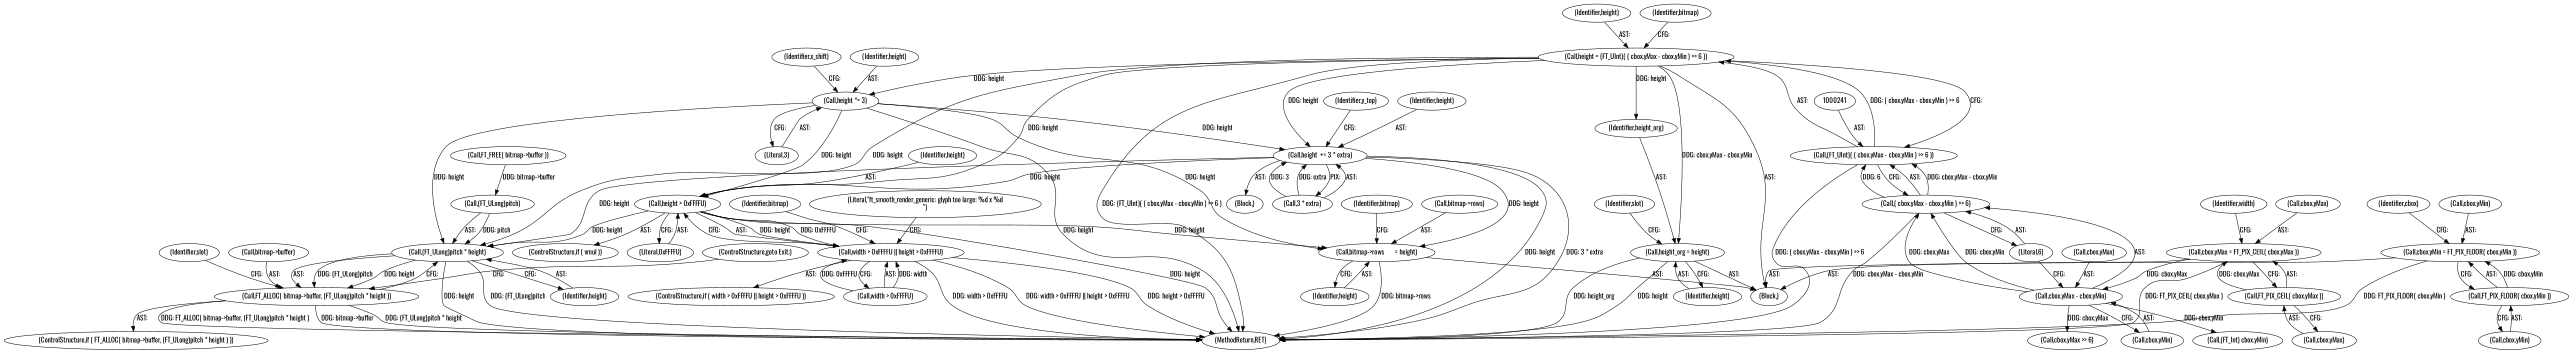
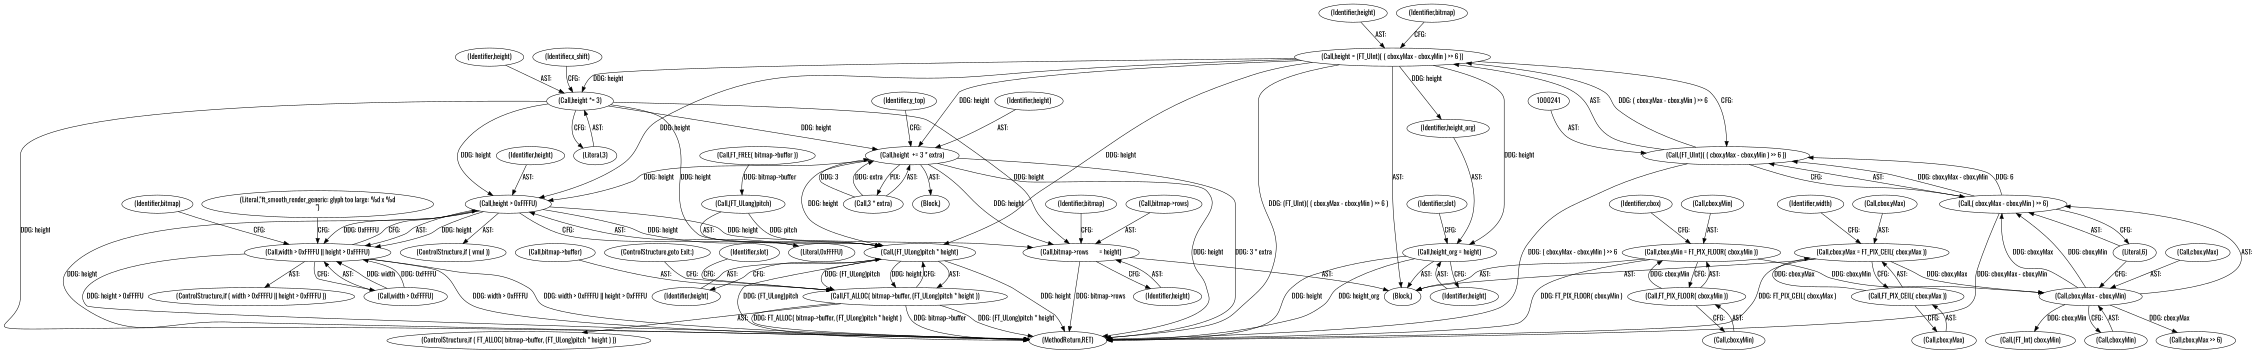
(1717, 156) -> (1520, 156)
none -> (1897, 287)
